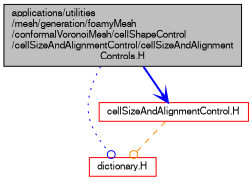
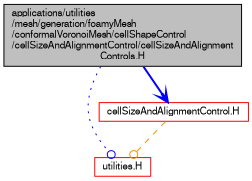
(123, 167) -> (123, 167)
